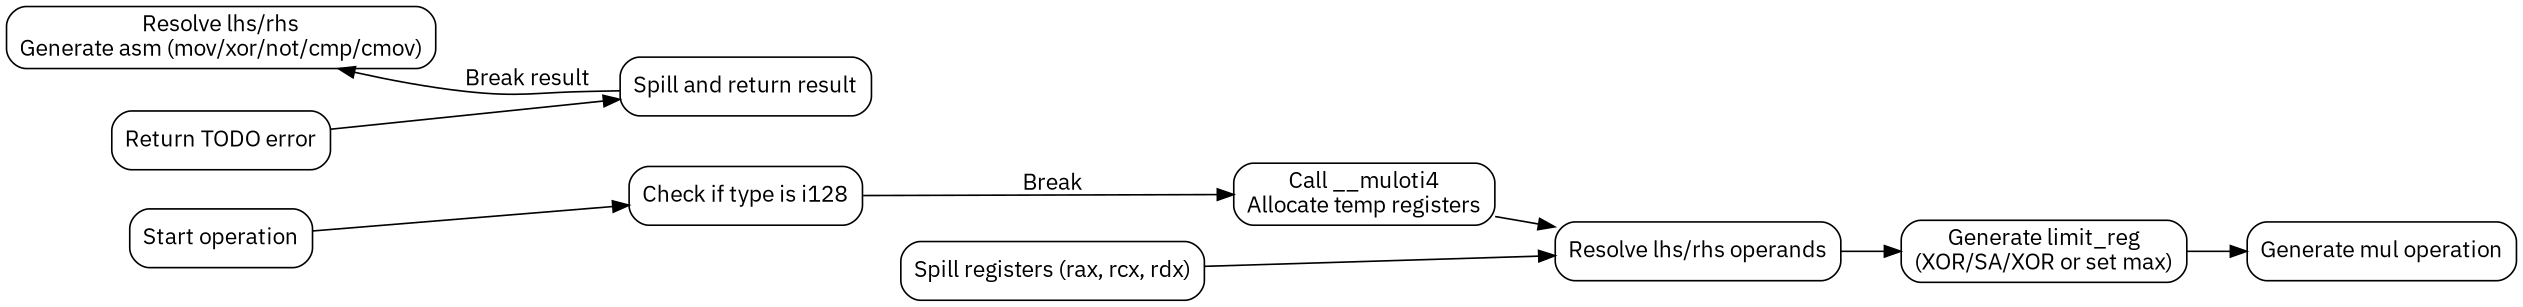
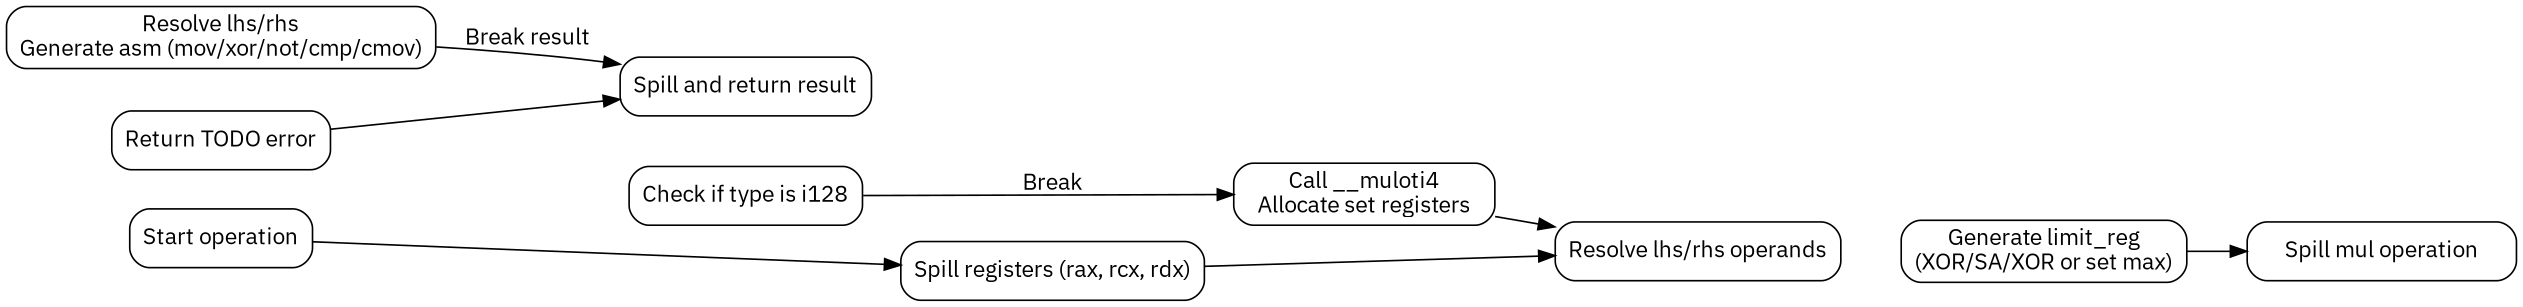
(486, 93) -> (520, 53)
(1364, 194) -> (1364, 194)
(463, 219) -> (599, 253)
(1863, 251) -> none
(2382, 251) -> (2382, 251)
